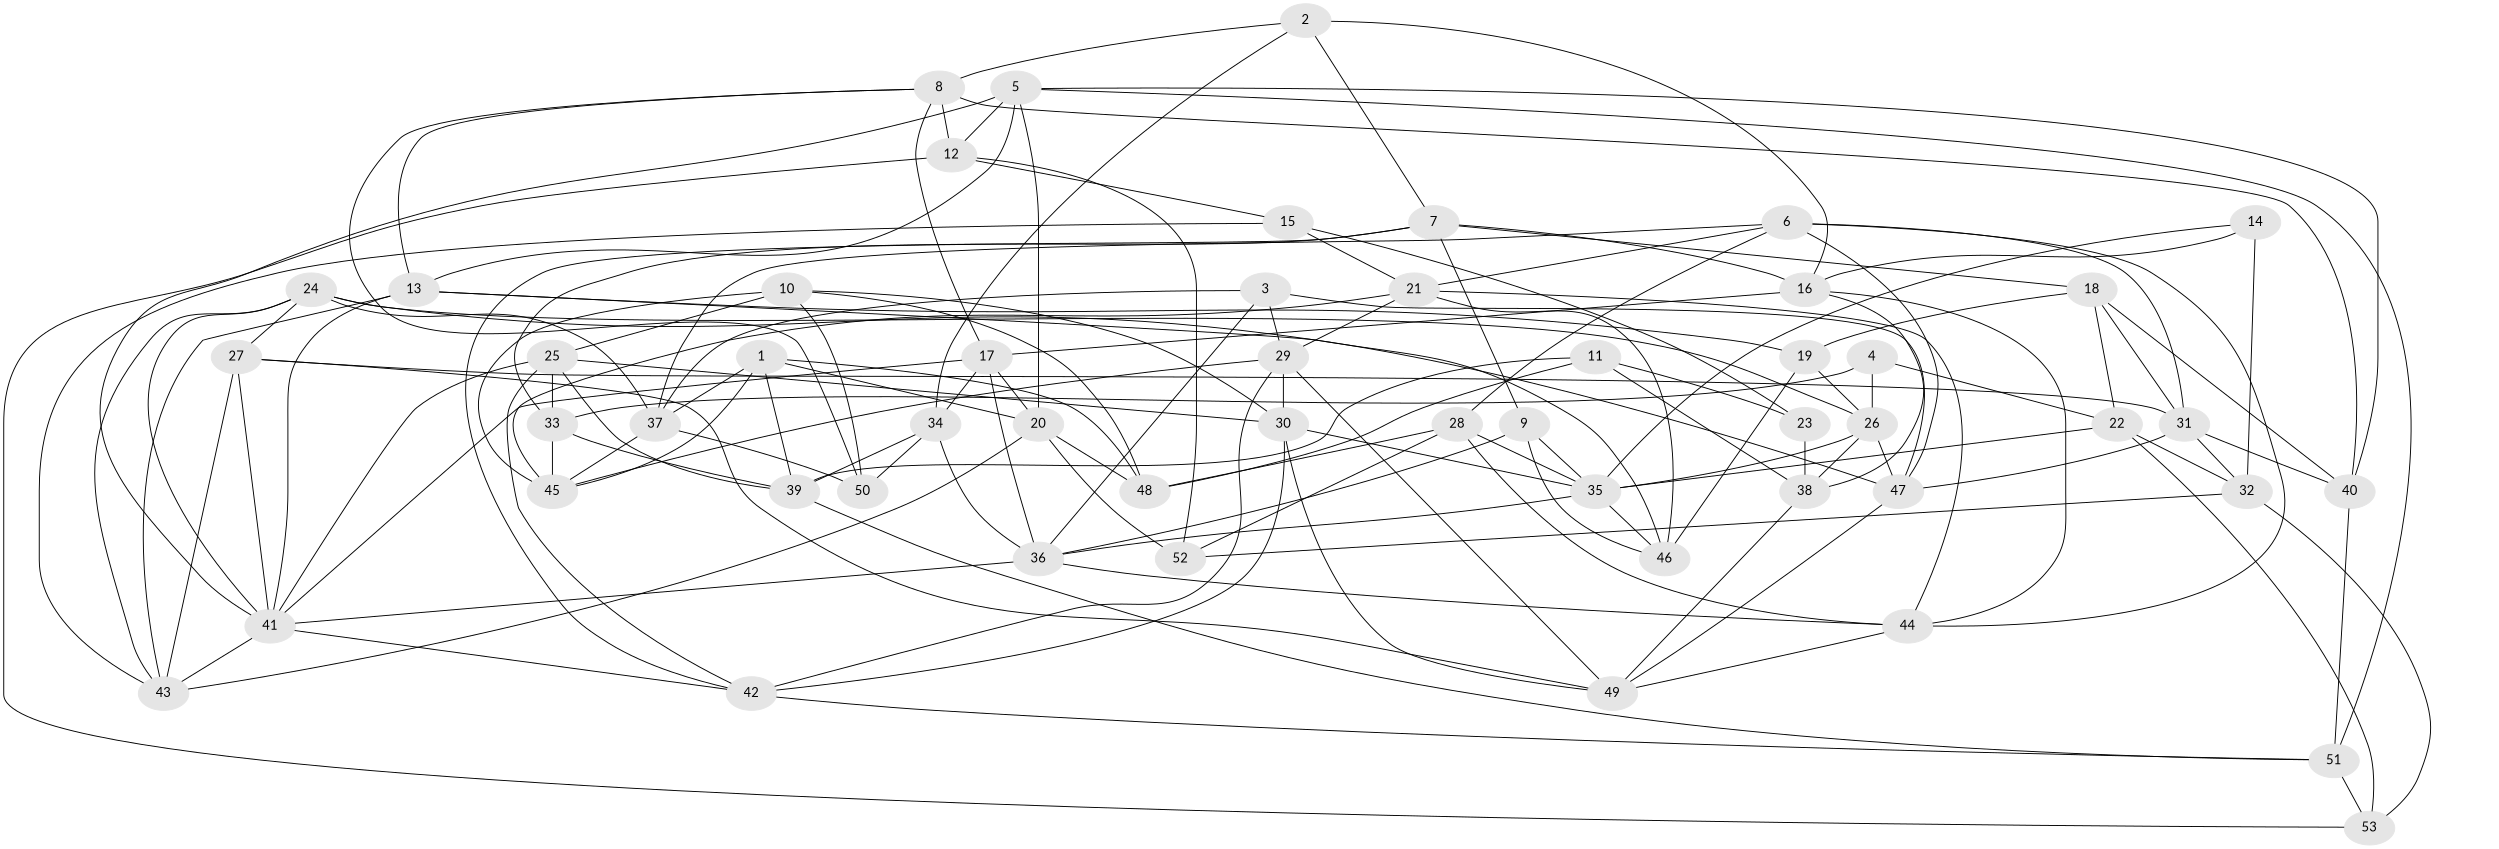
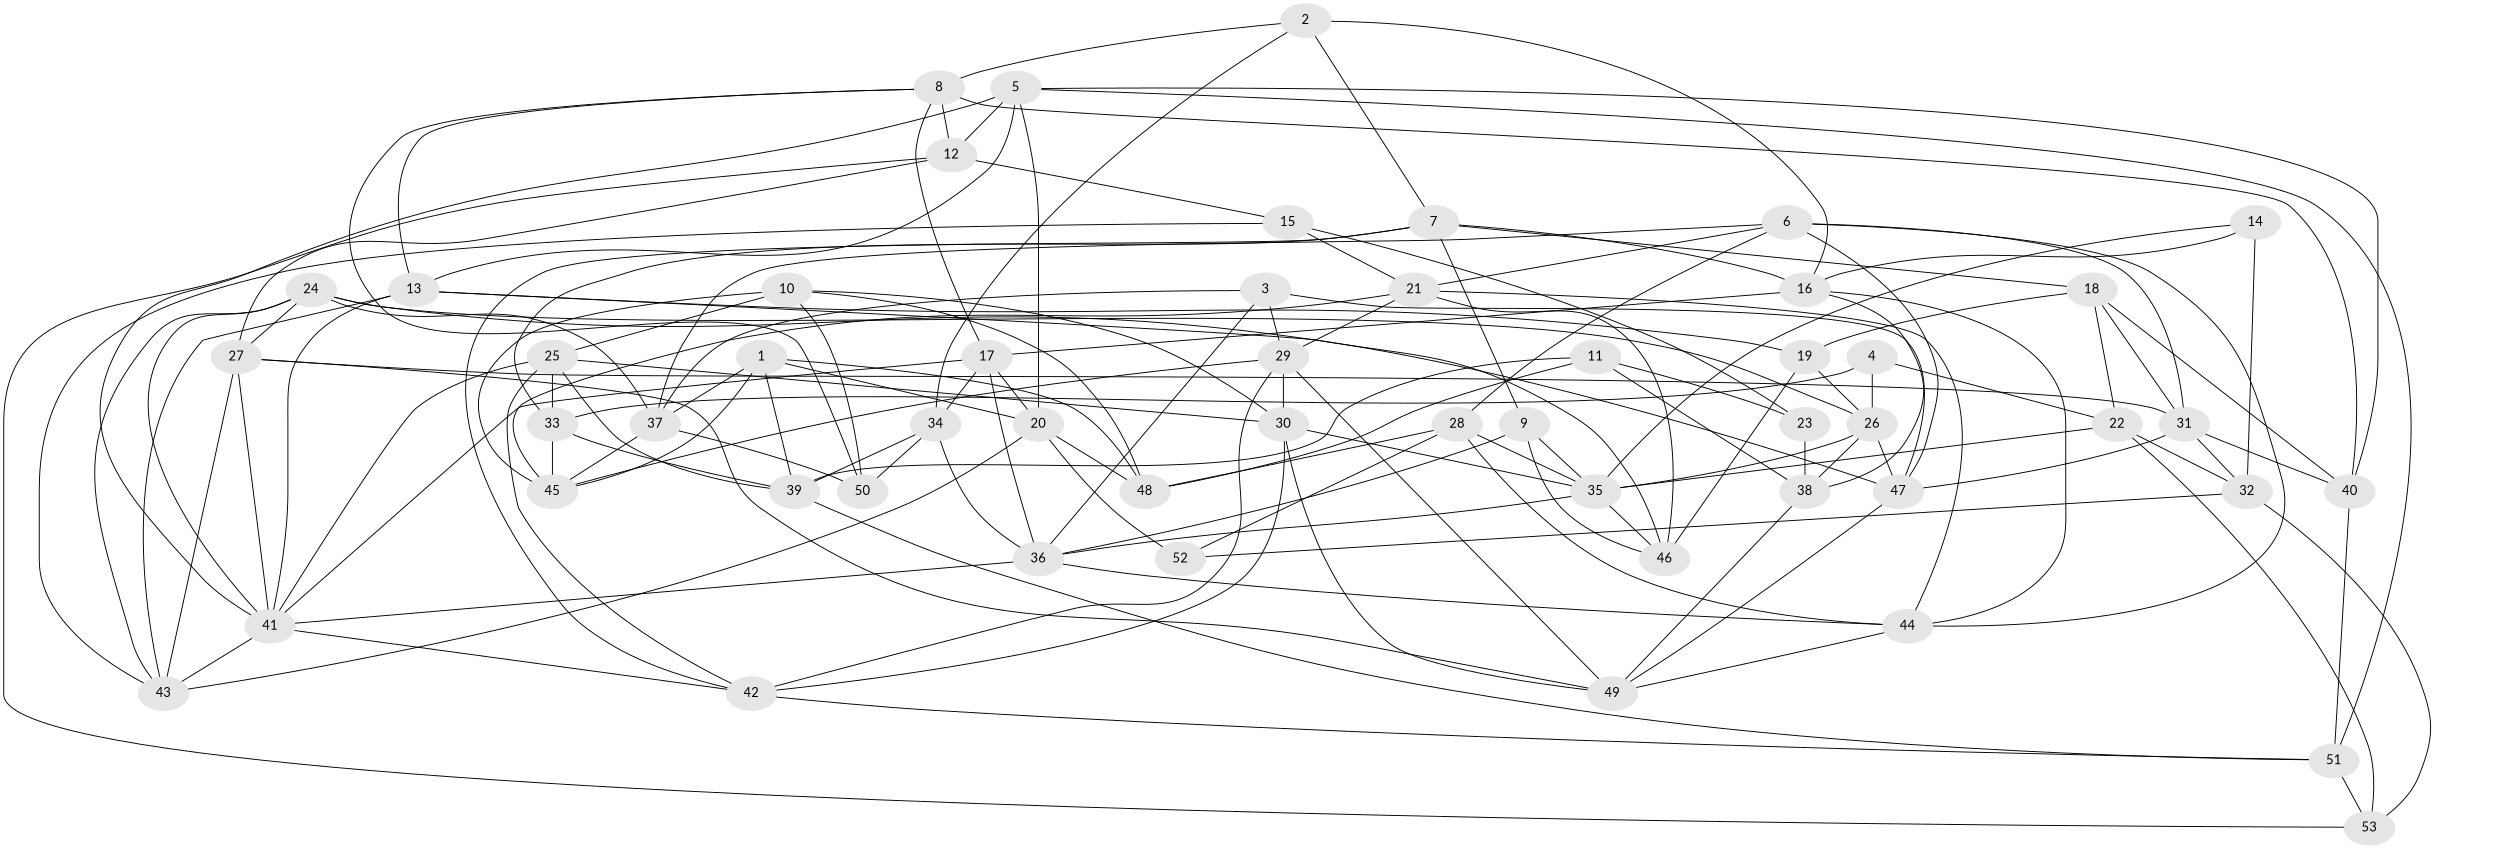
(1194, 277) -> (562, 226)
